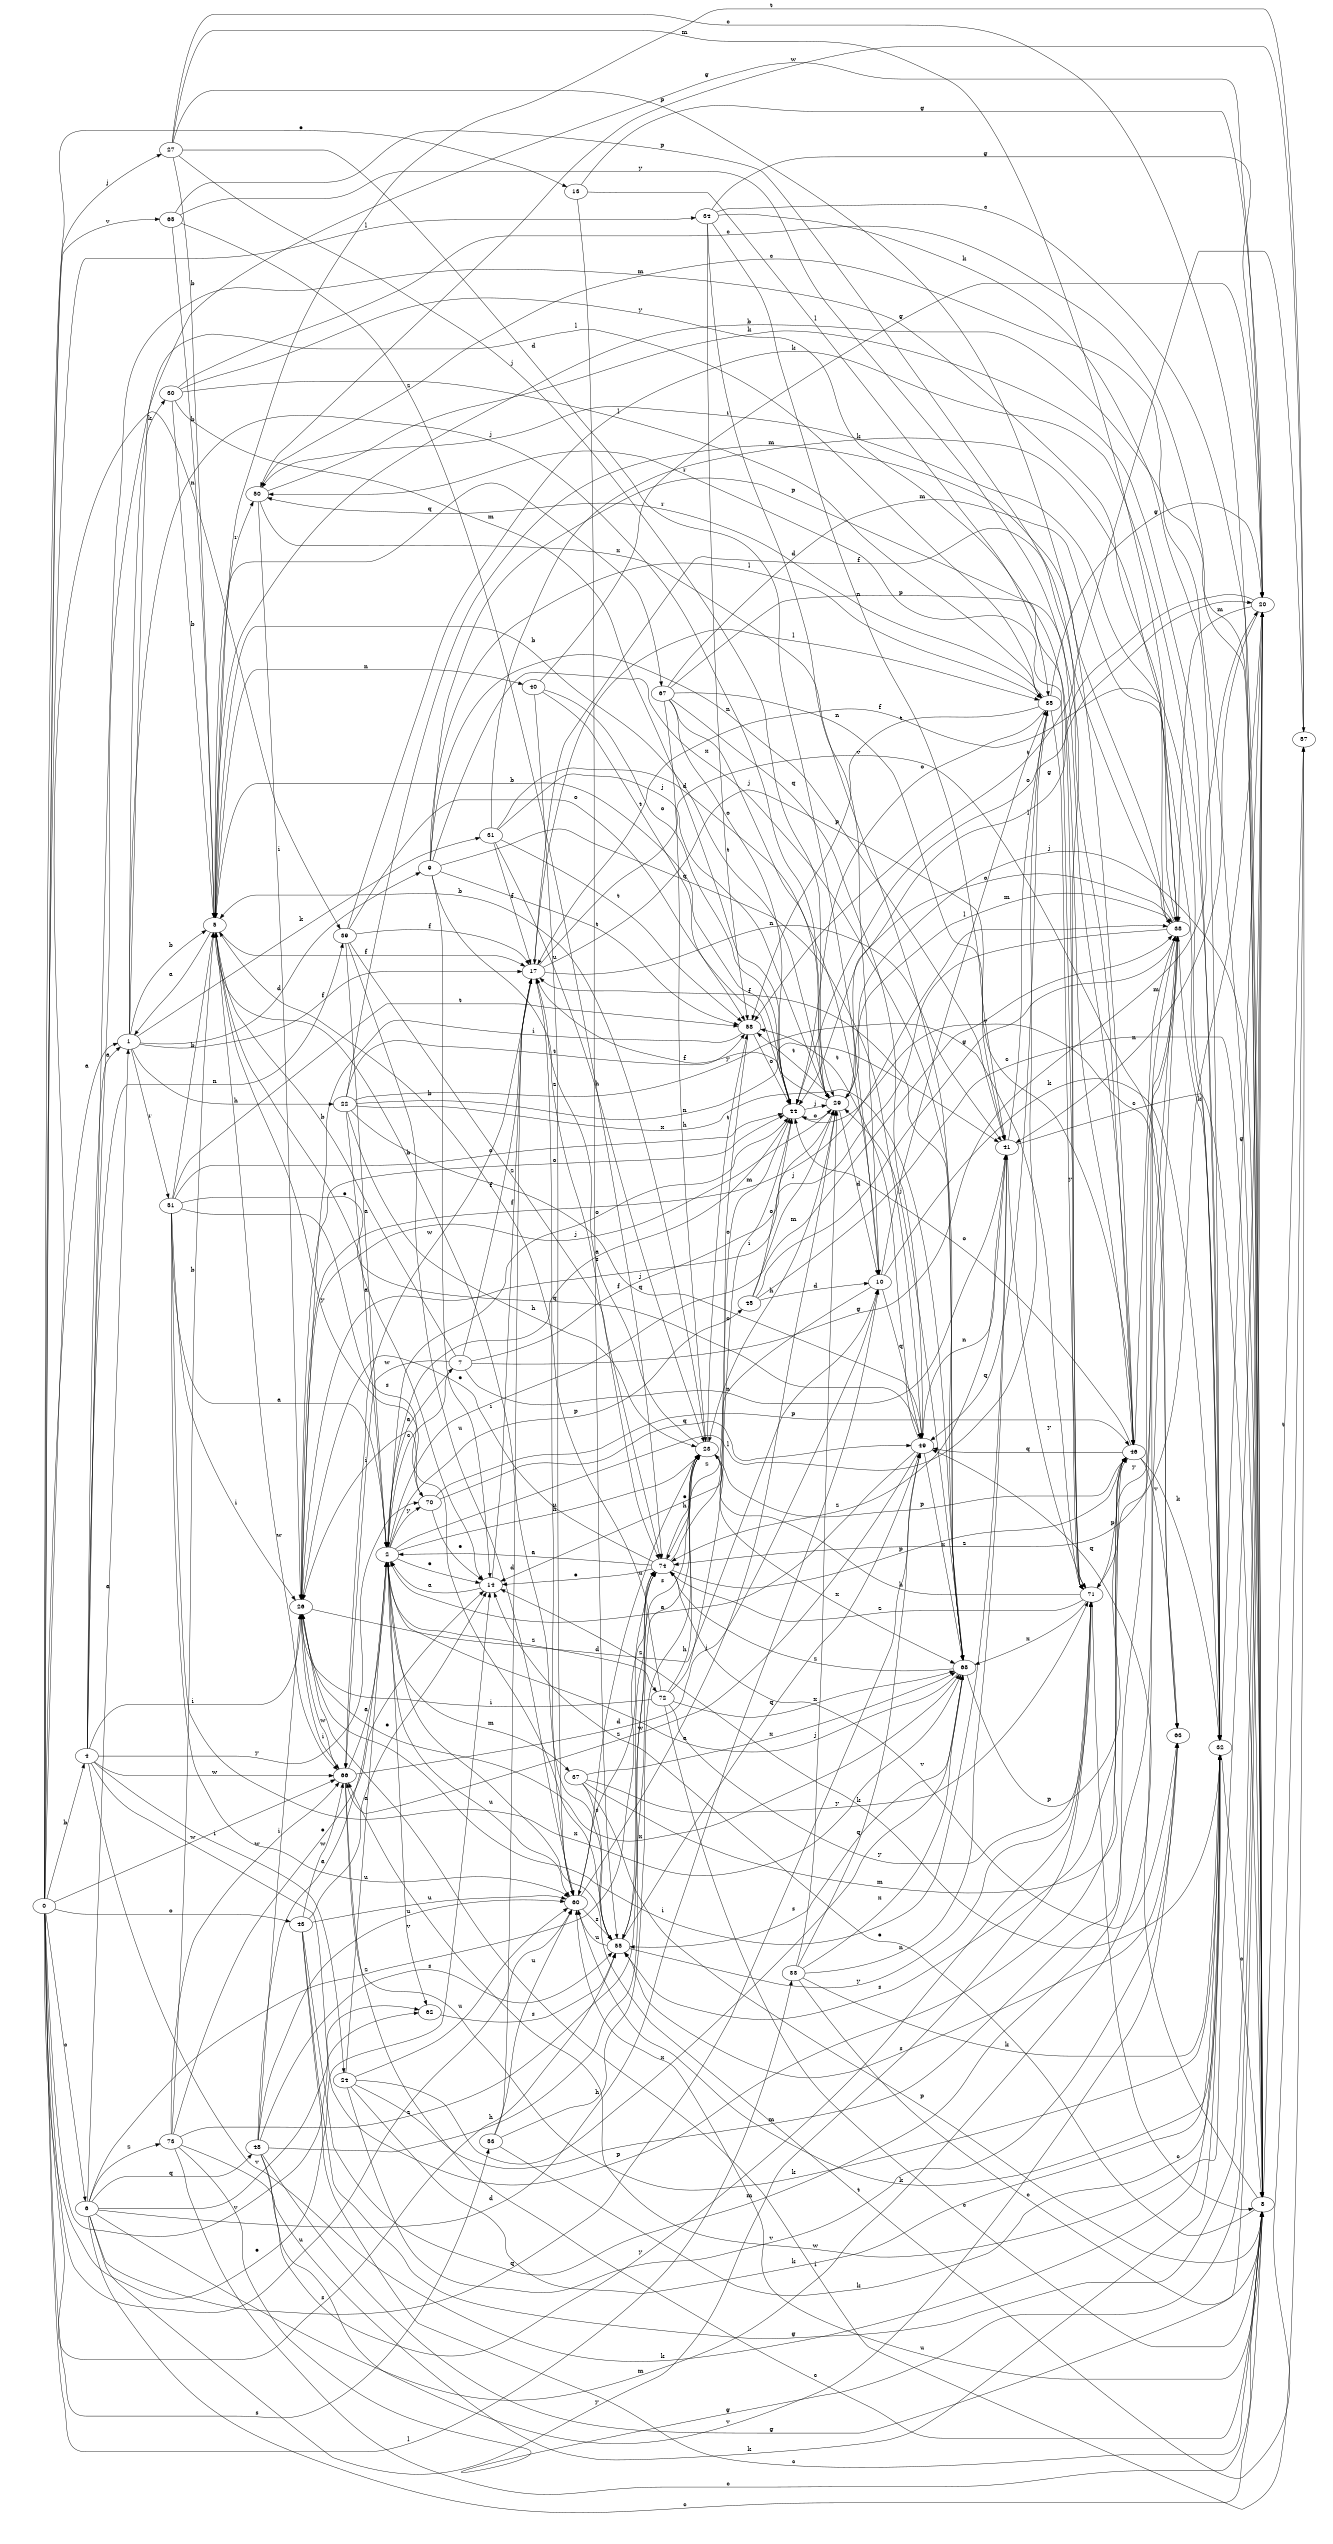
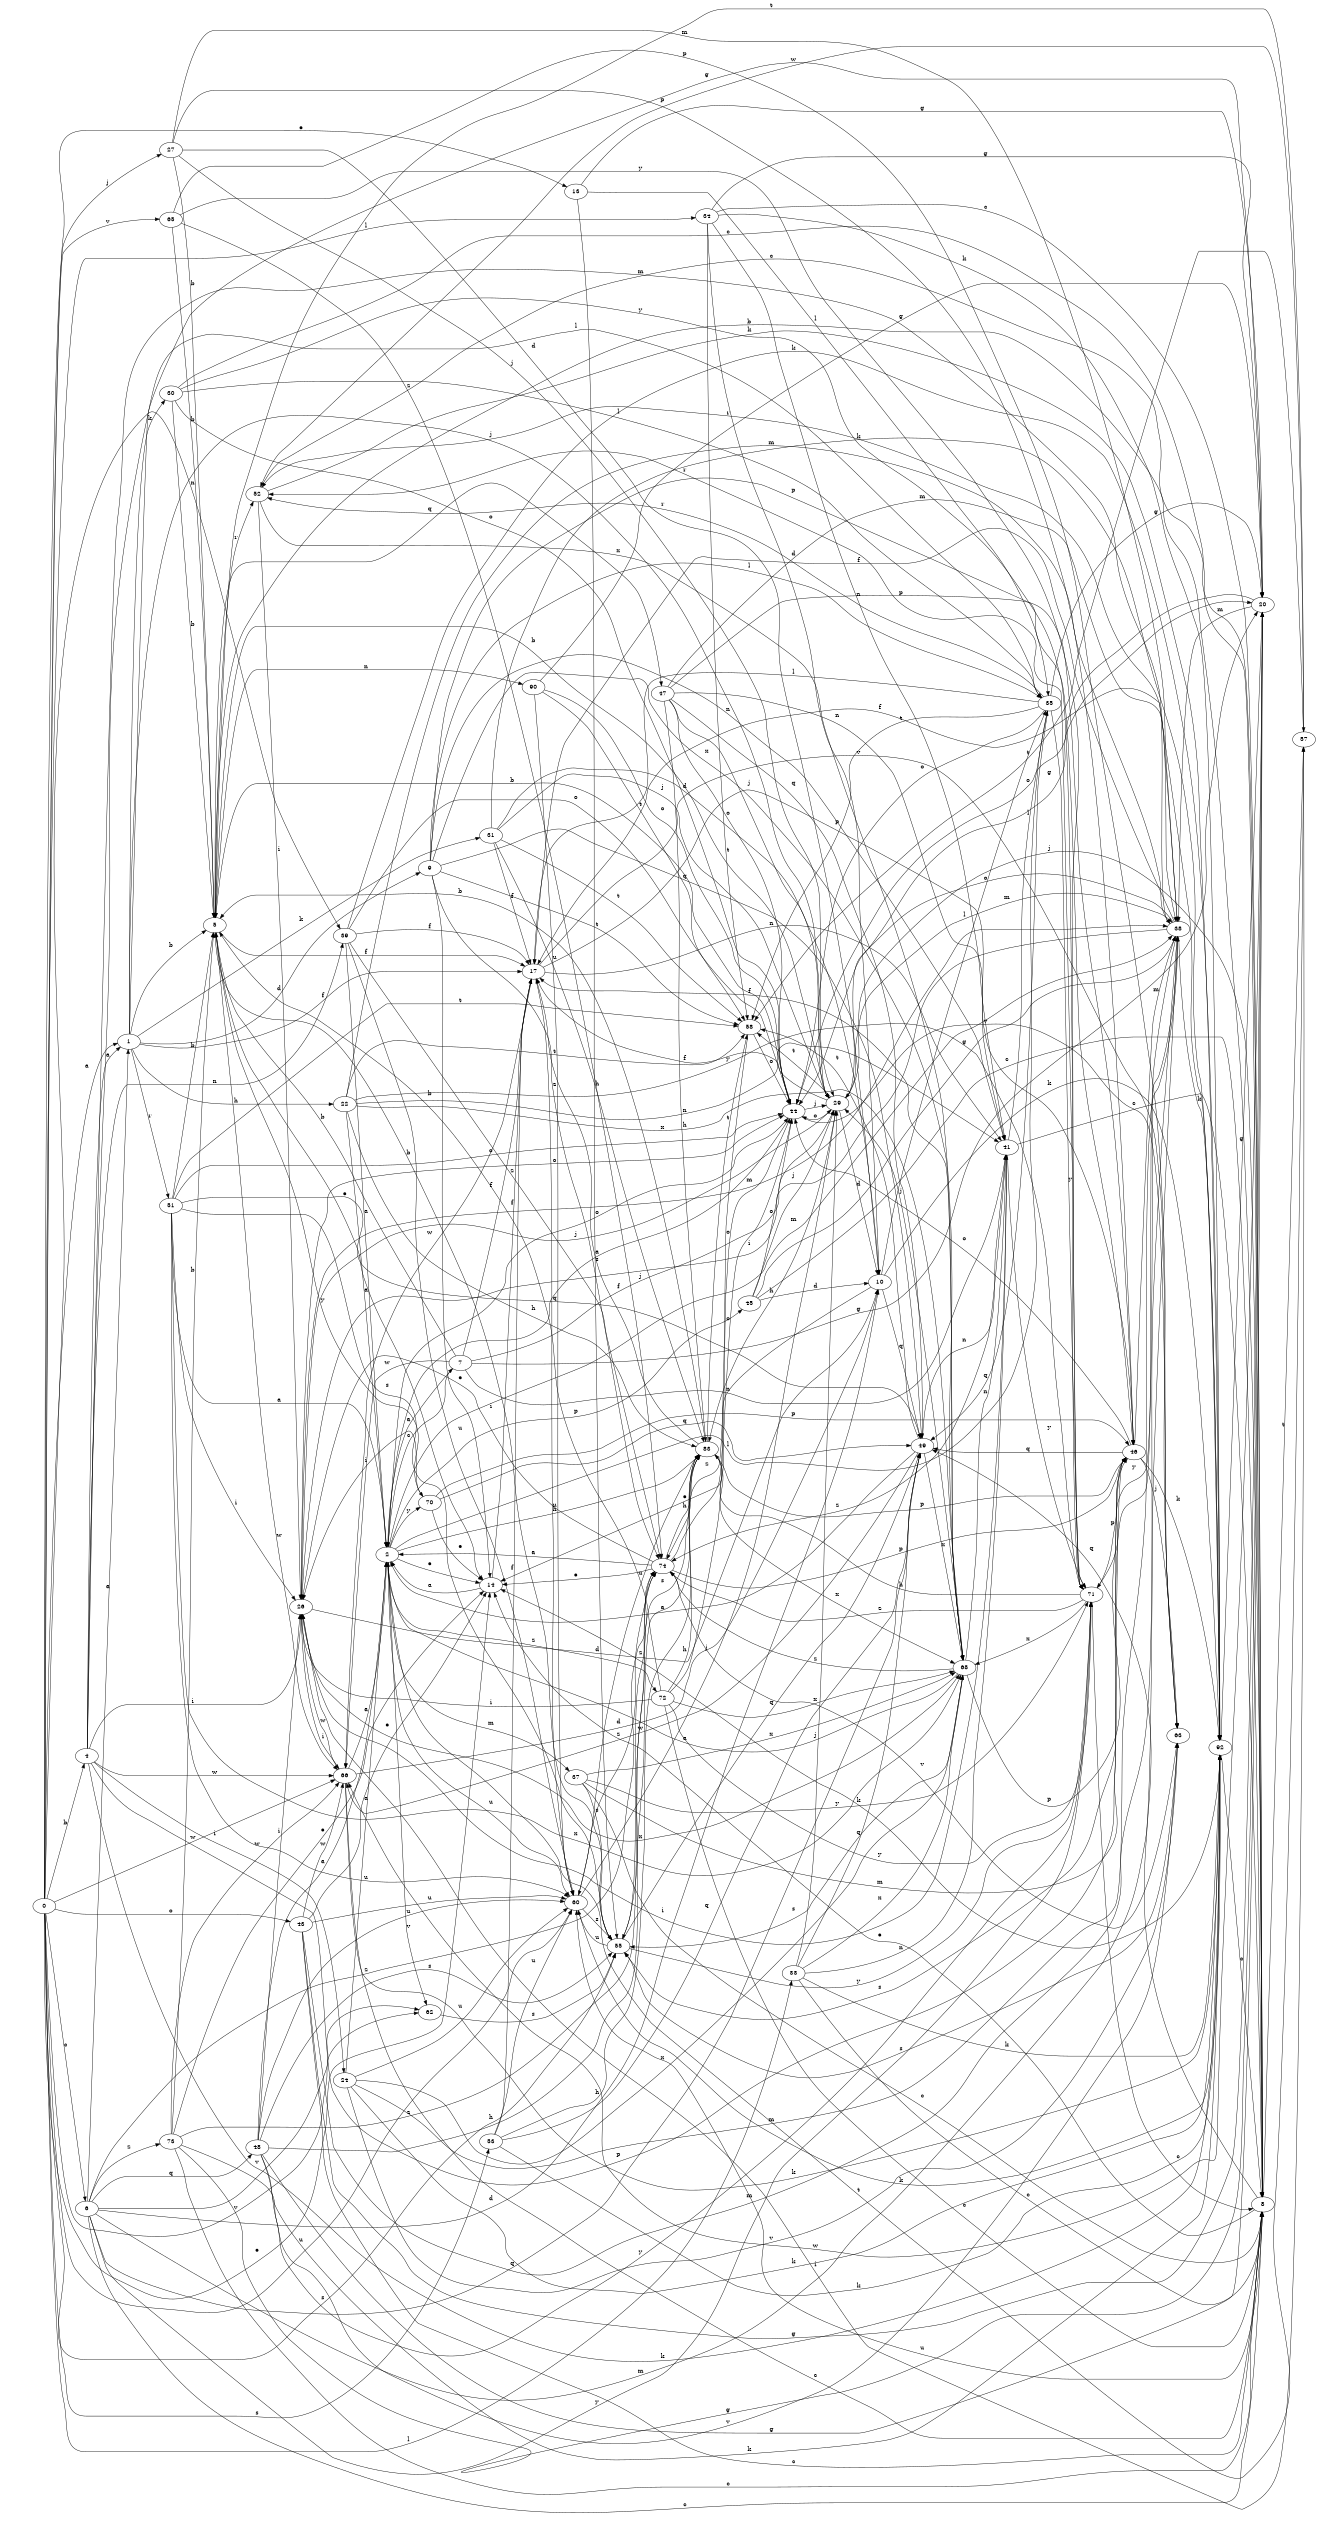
(986, 473) -> (1064, 532)
(257, 494) -> (257, 494)
(491, 517) -> (491, 517)
(1240, 529) -> none
(675, 643) -> (693, 674)
(534, 687) -> (534, 687)
(663, 694) -> (663, 694)
(1215, 897) -> (983, 1409)
(177, 984) -> none
(327, 1120) -> none
(634, 1288) -> (754, 1832)
(1184, 1296) -> none
(707, 1449) -> (707, 1449)
(1156, 1489) -> (1156, 1489)
(512, 1568) -> (512, 1568)
(342, 1733) -> none
(1220, 1748) -> (1220, 1748)
(922, 2096) -> (922, 2096)
